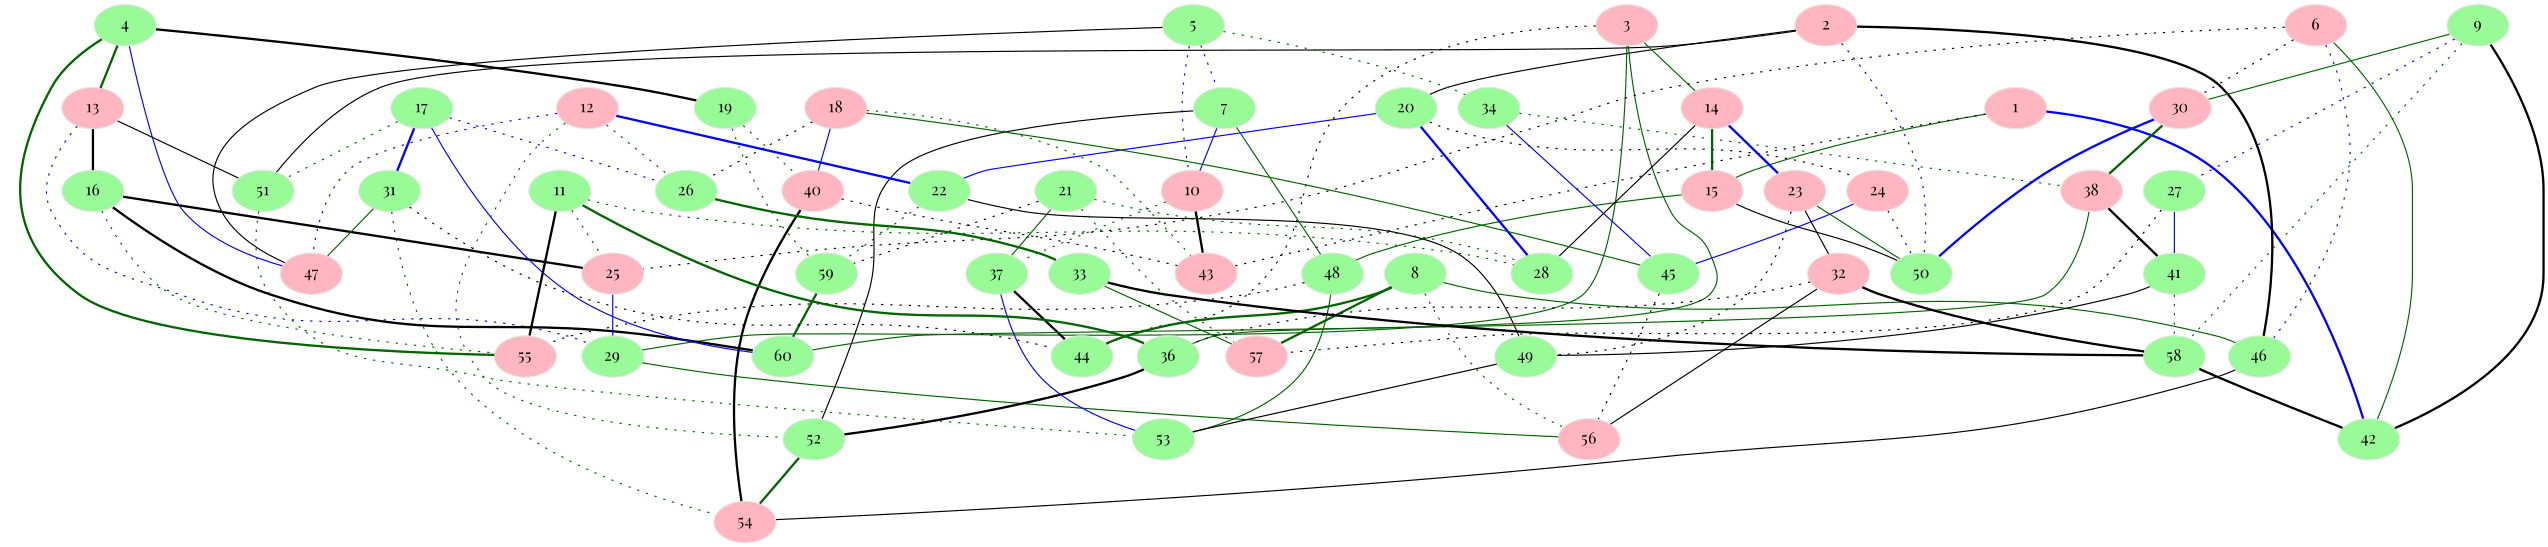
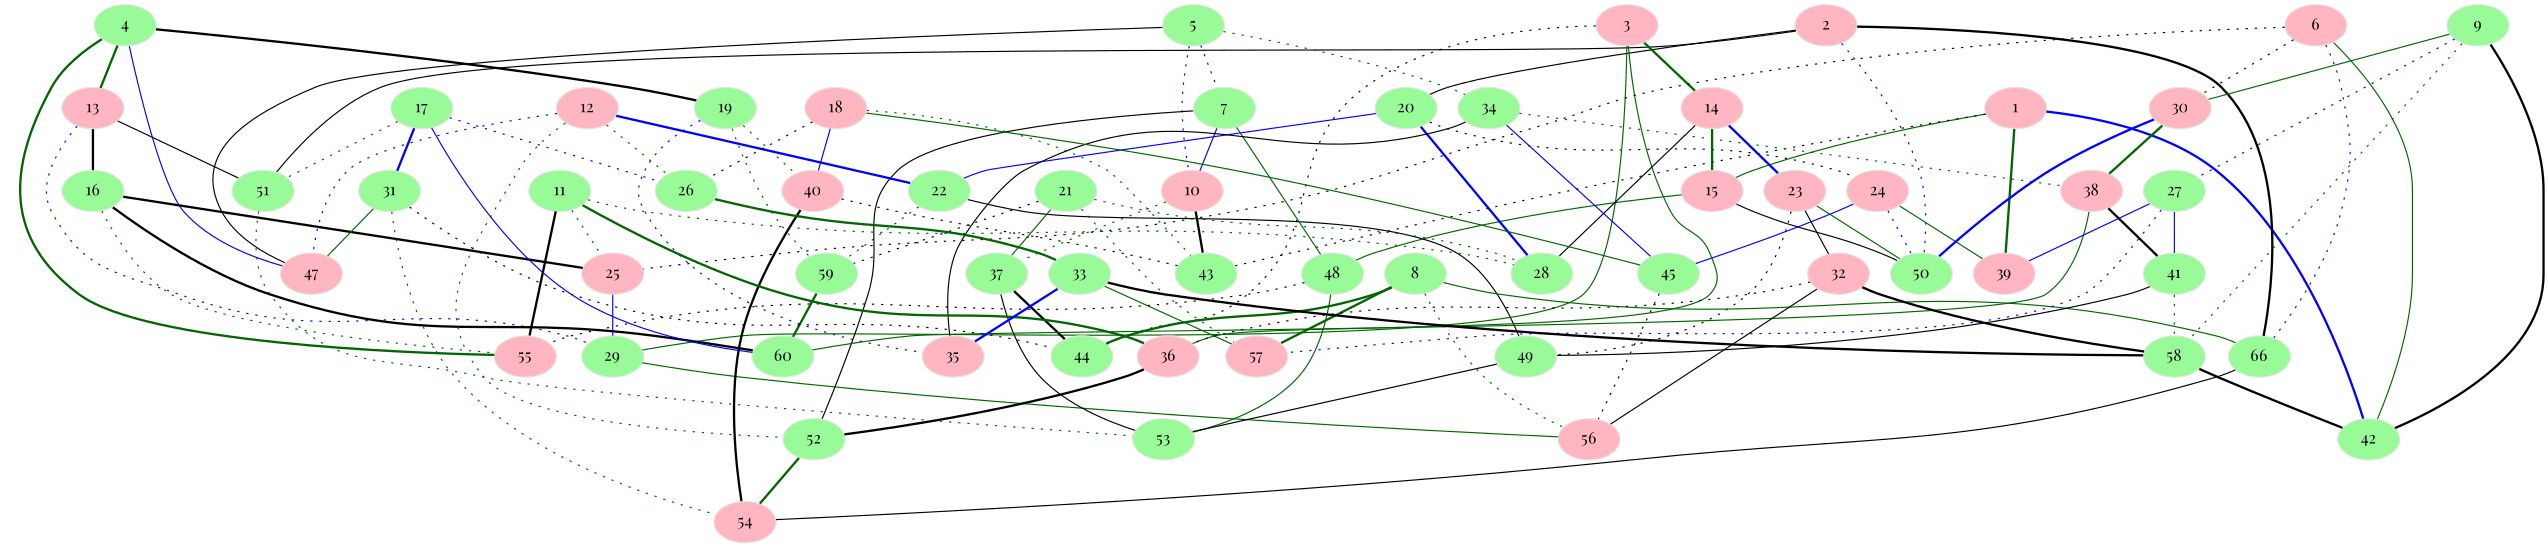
(1670, 67) -> (1670, 67)
(1206, 274) -> (1206, 274)
none -> (2004, 274)
(1768, 333) -> (1768, 333)
none -> (953, 356)
(1168, 356) -> (1168, 356)
(2260, 356) -> (2260, 356)
(1047, 383) -> (1047, 383)
